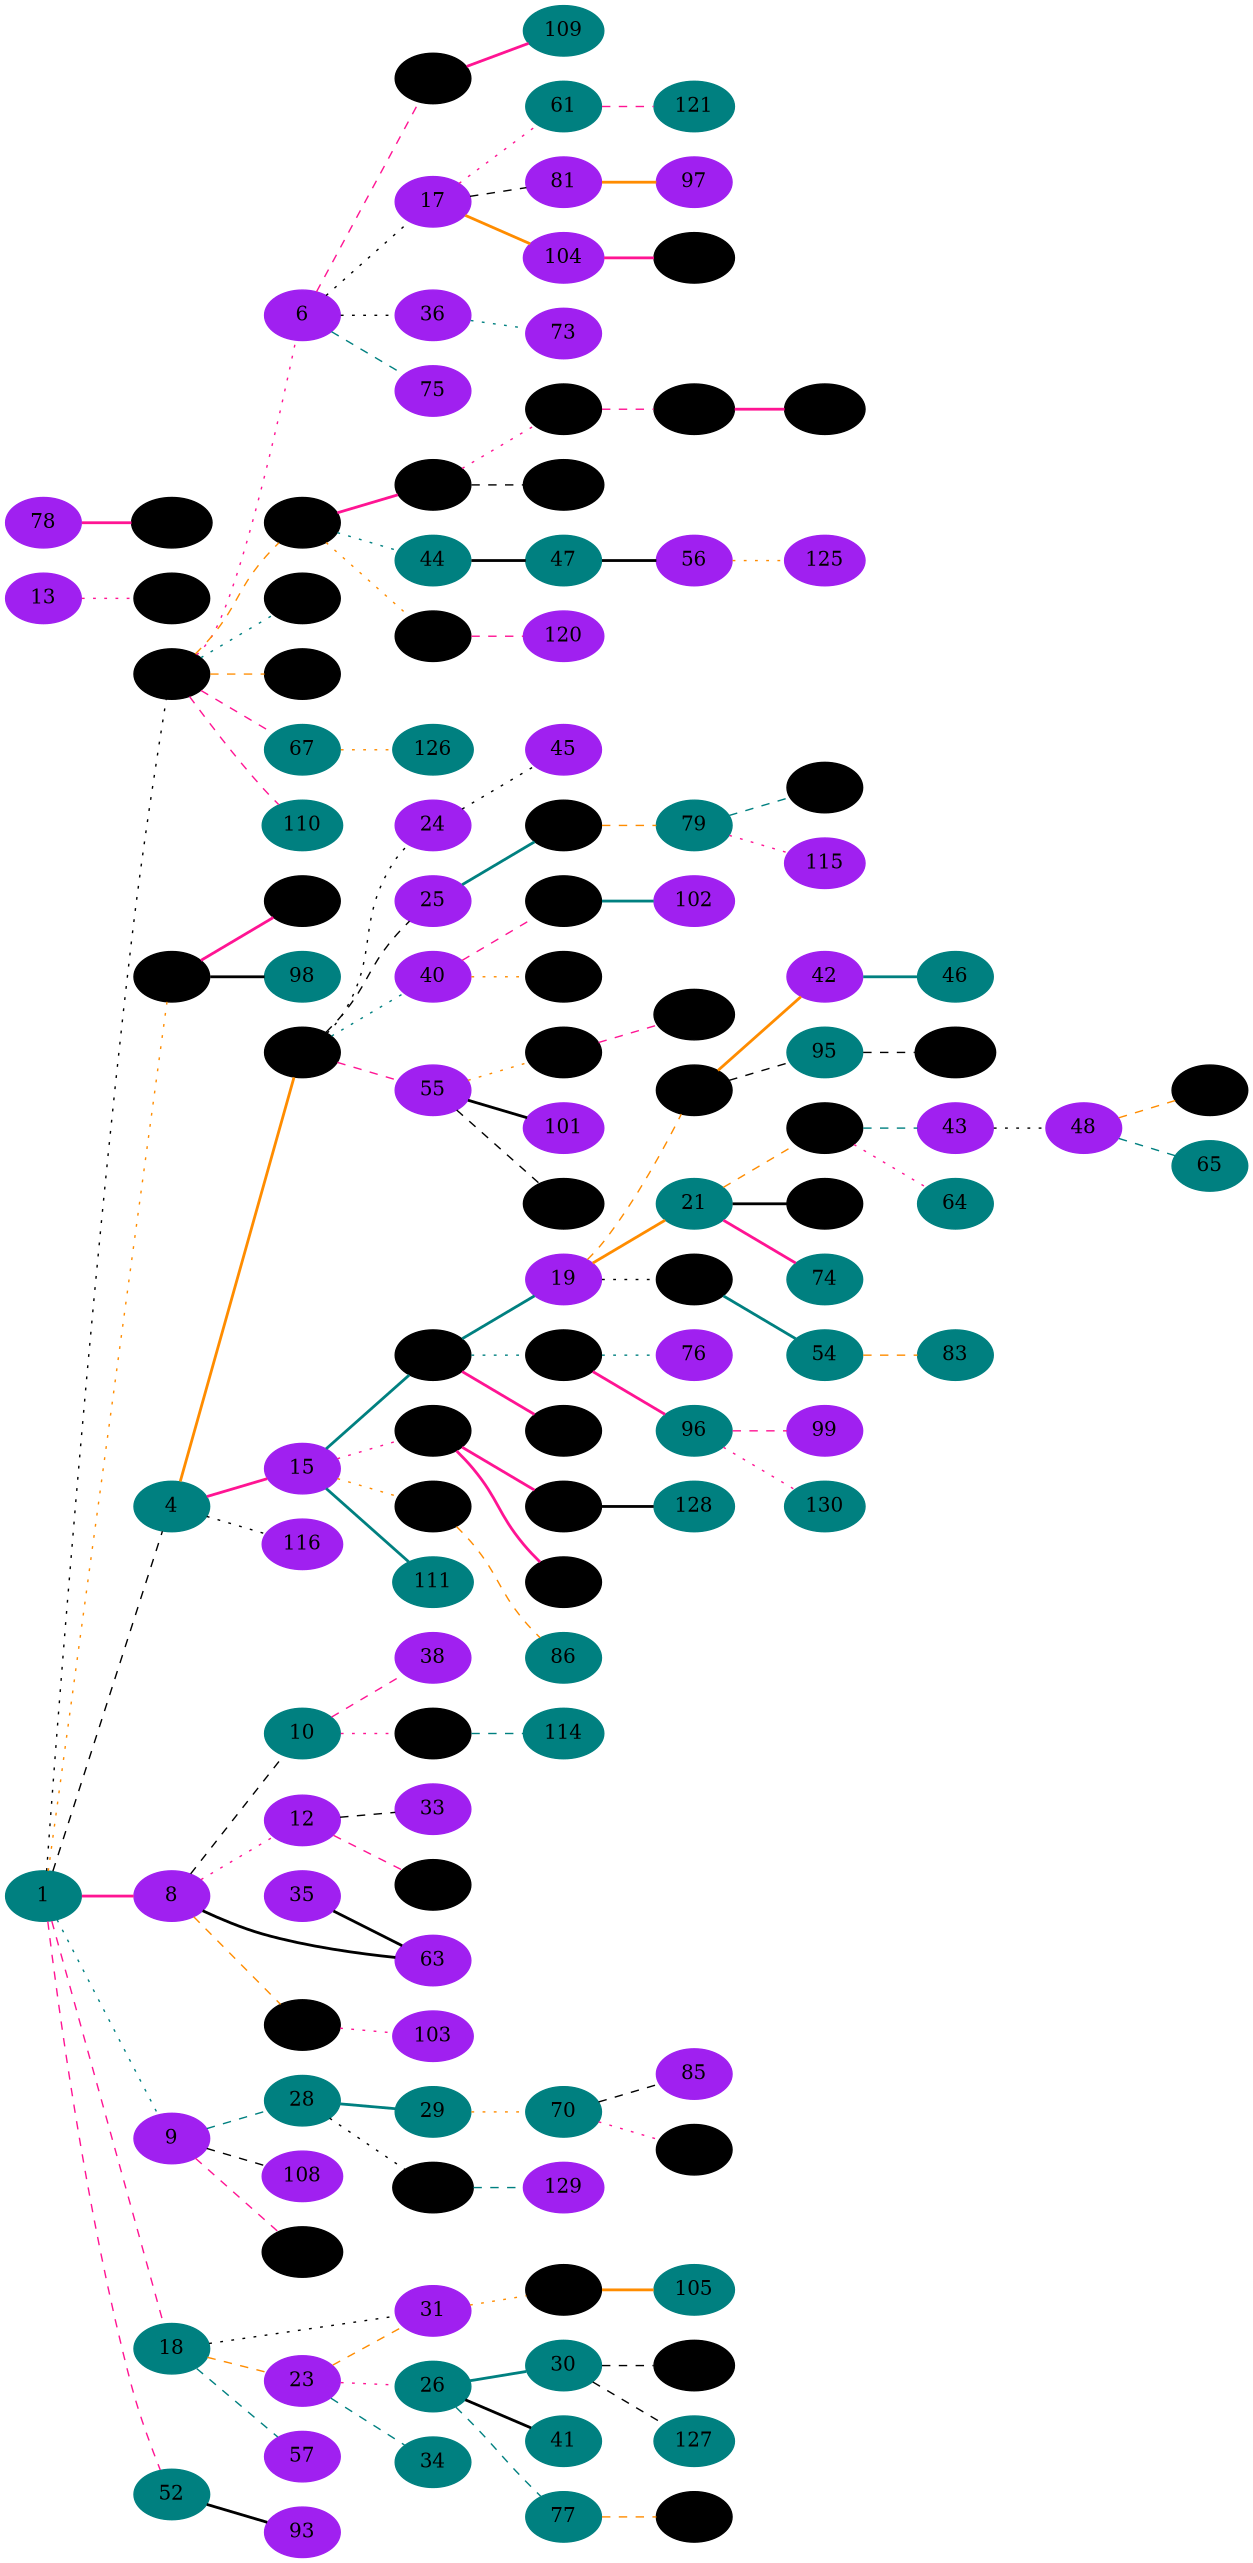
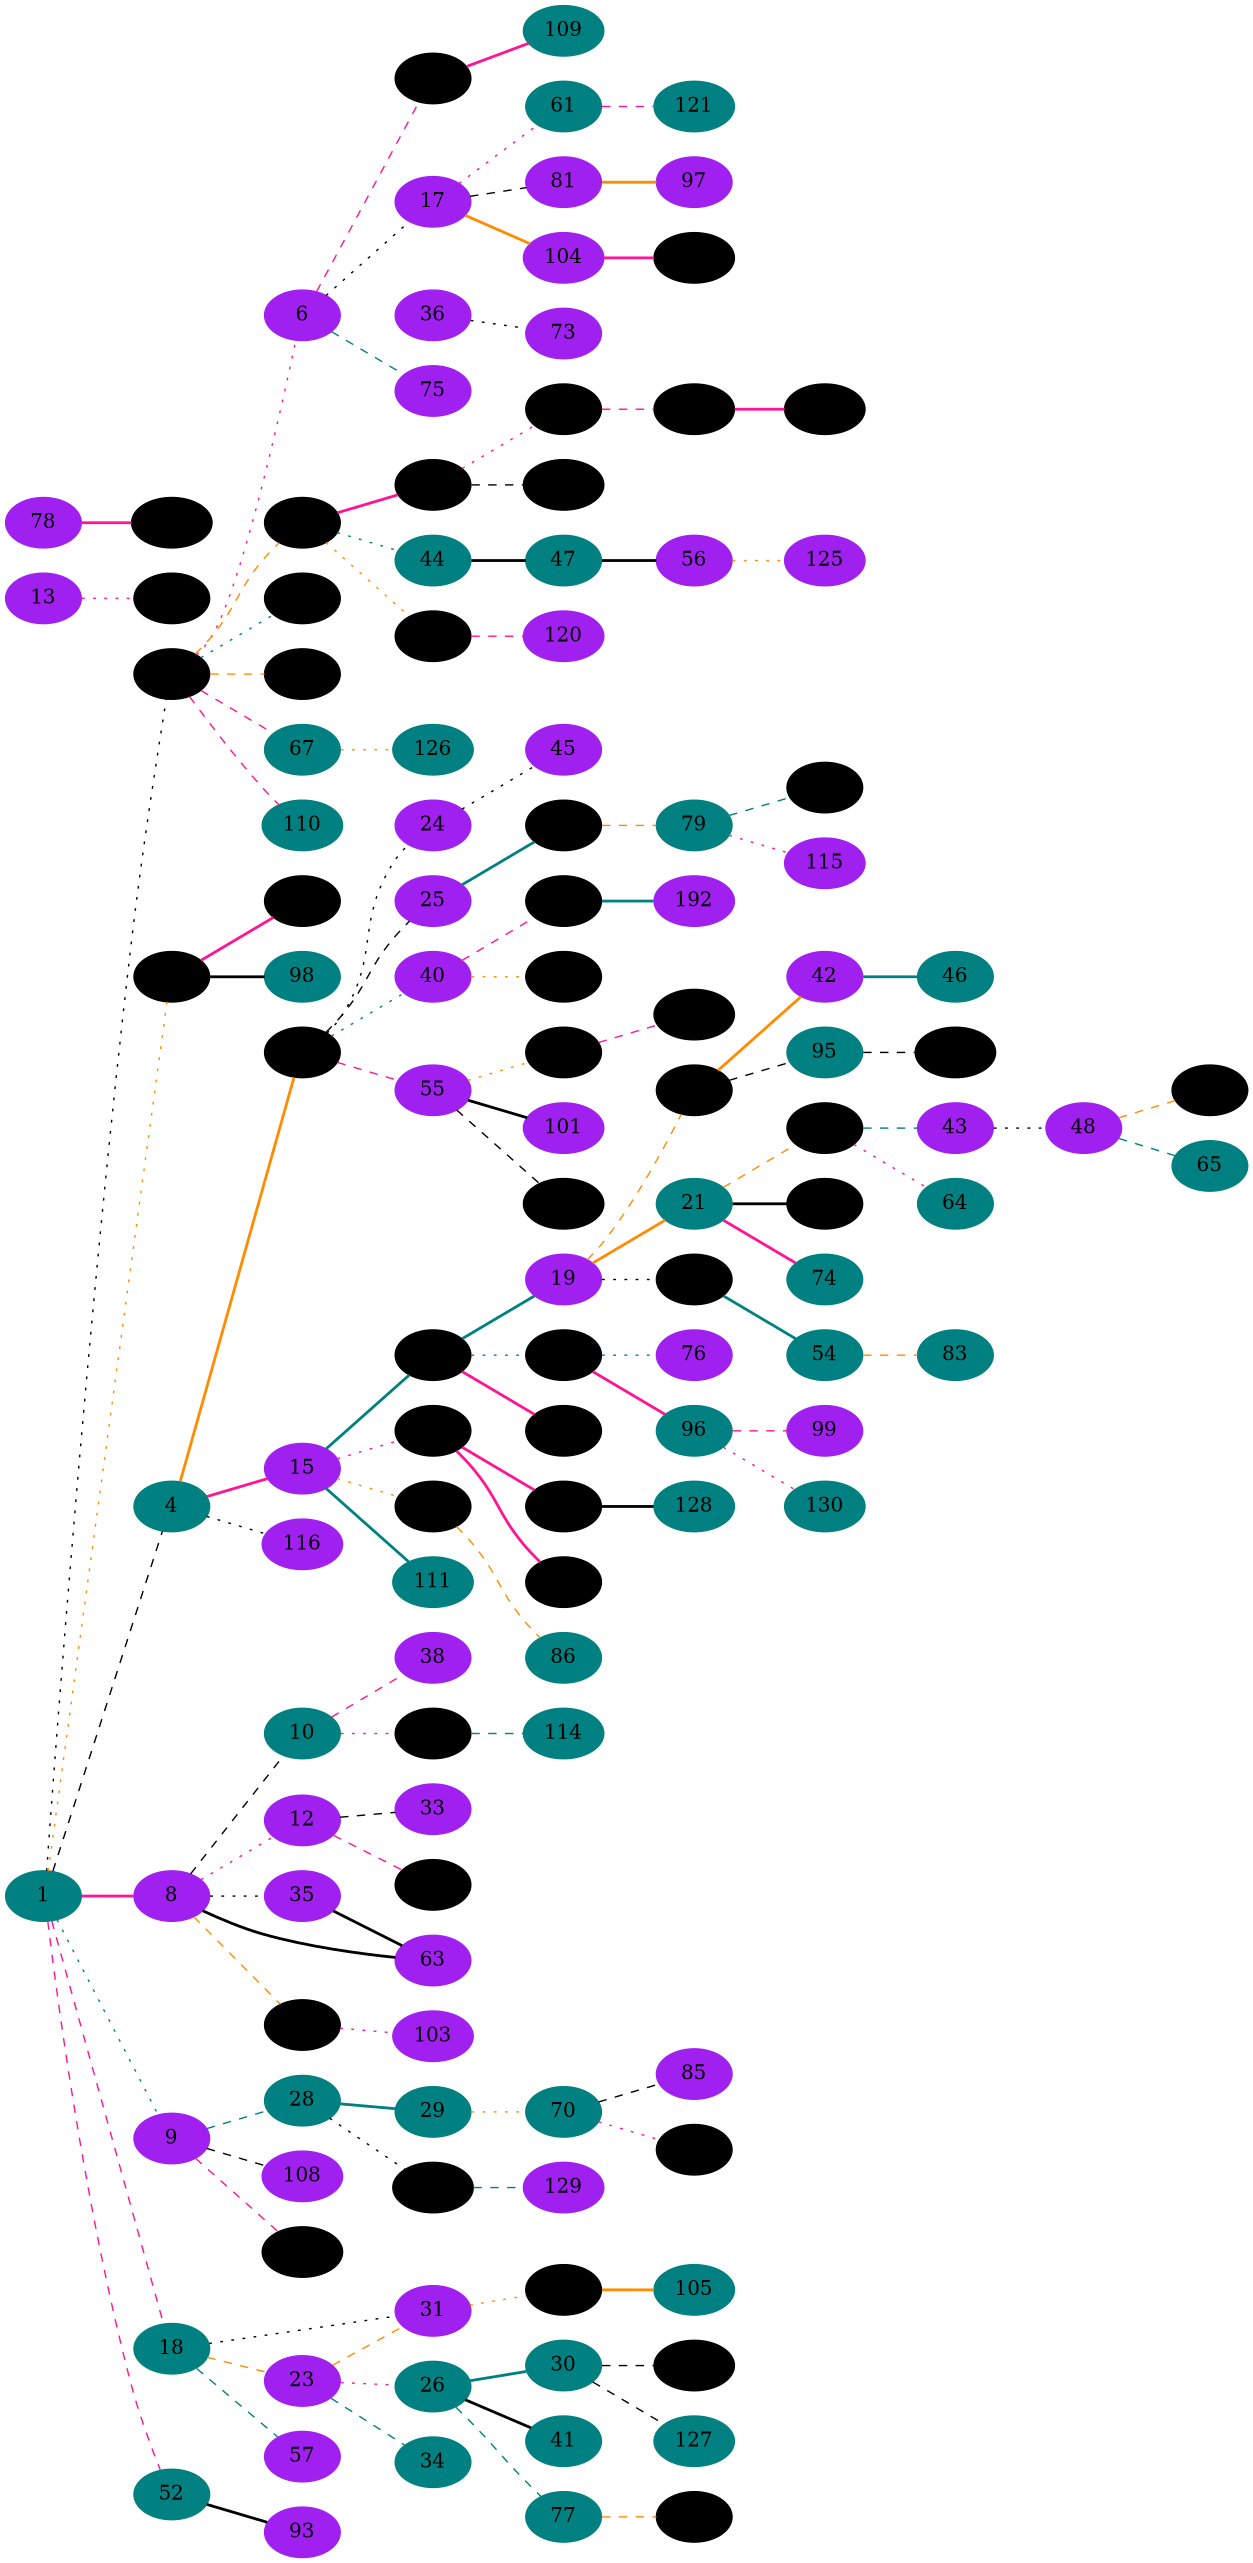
(368, 315) -> none
(498, 324) -> (498, 324)
(694, 901) -> (694, 901)
none -> (237, 1896)
